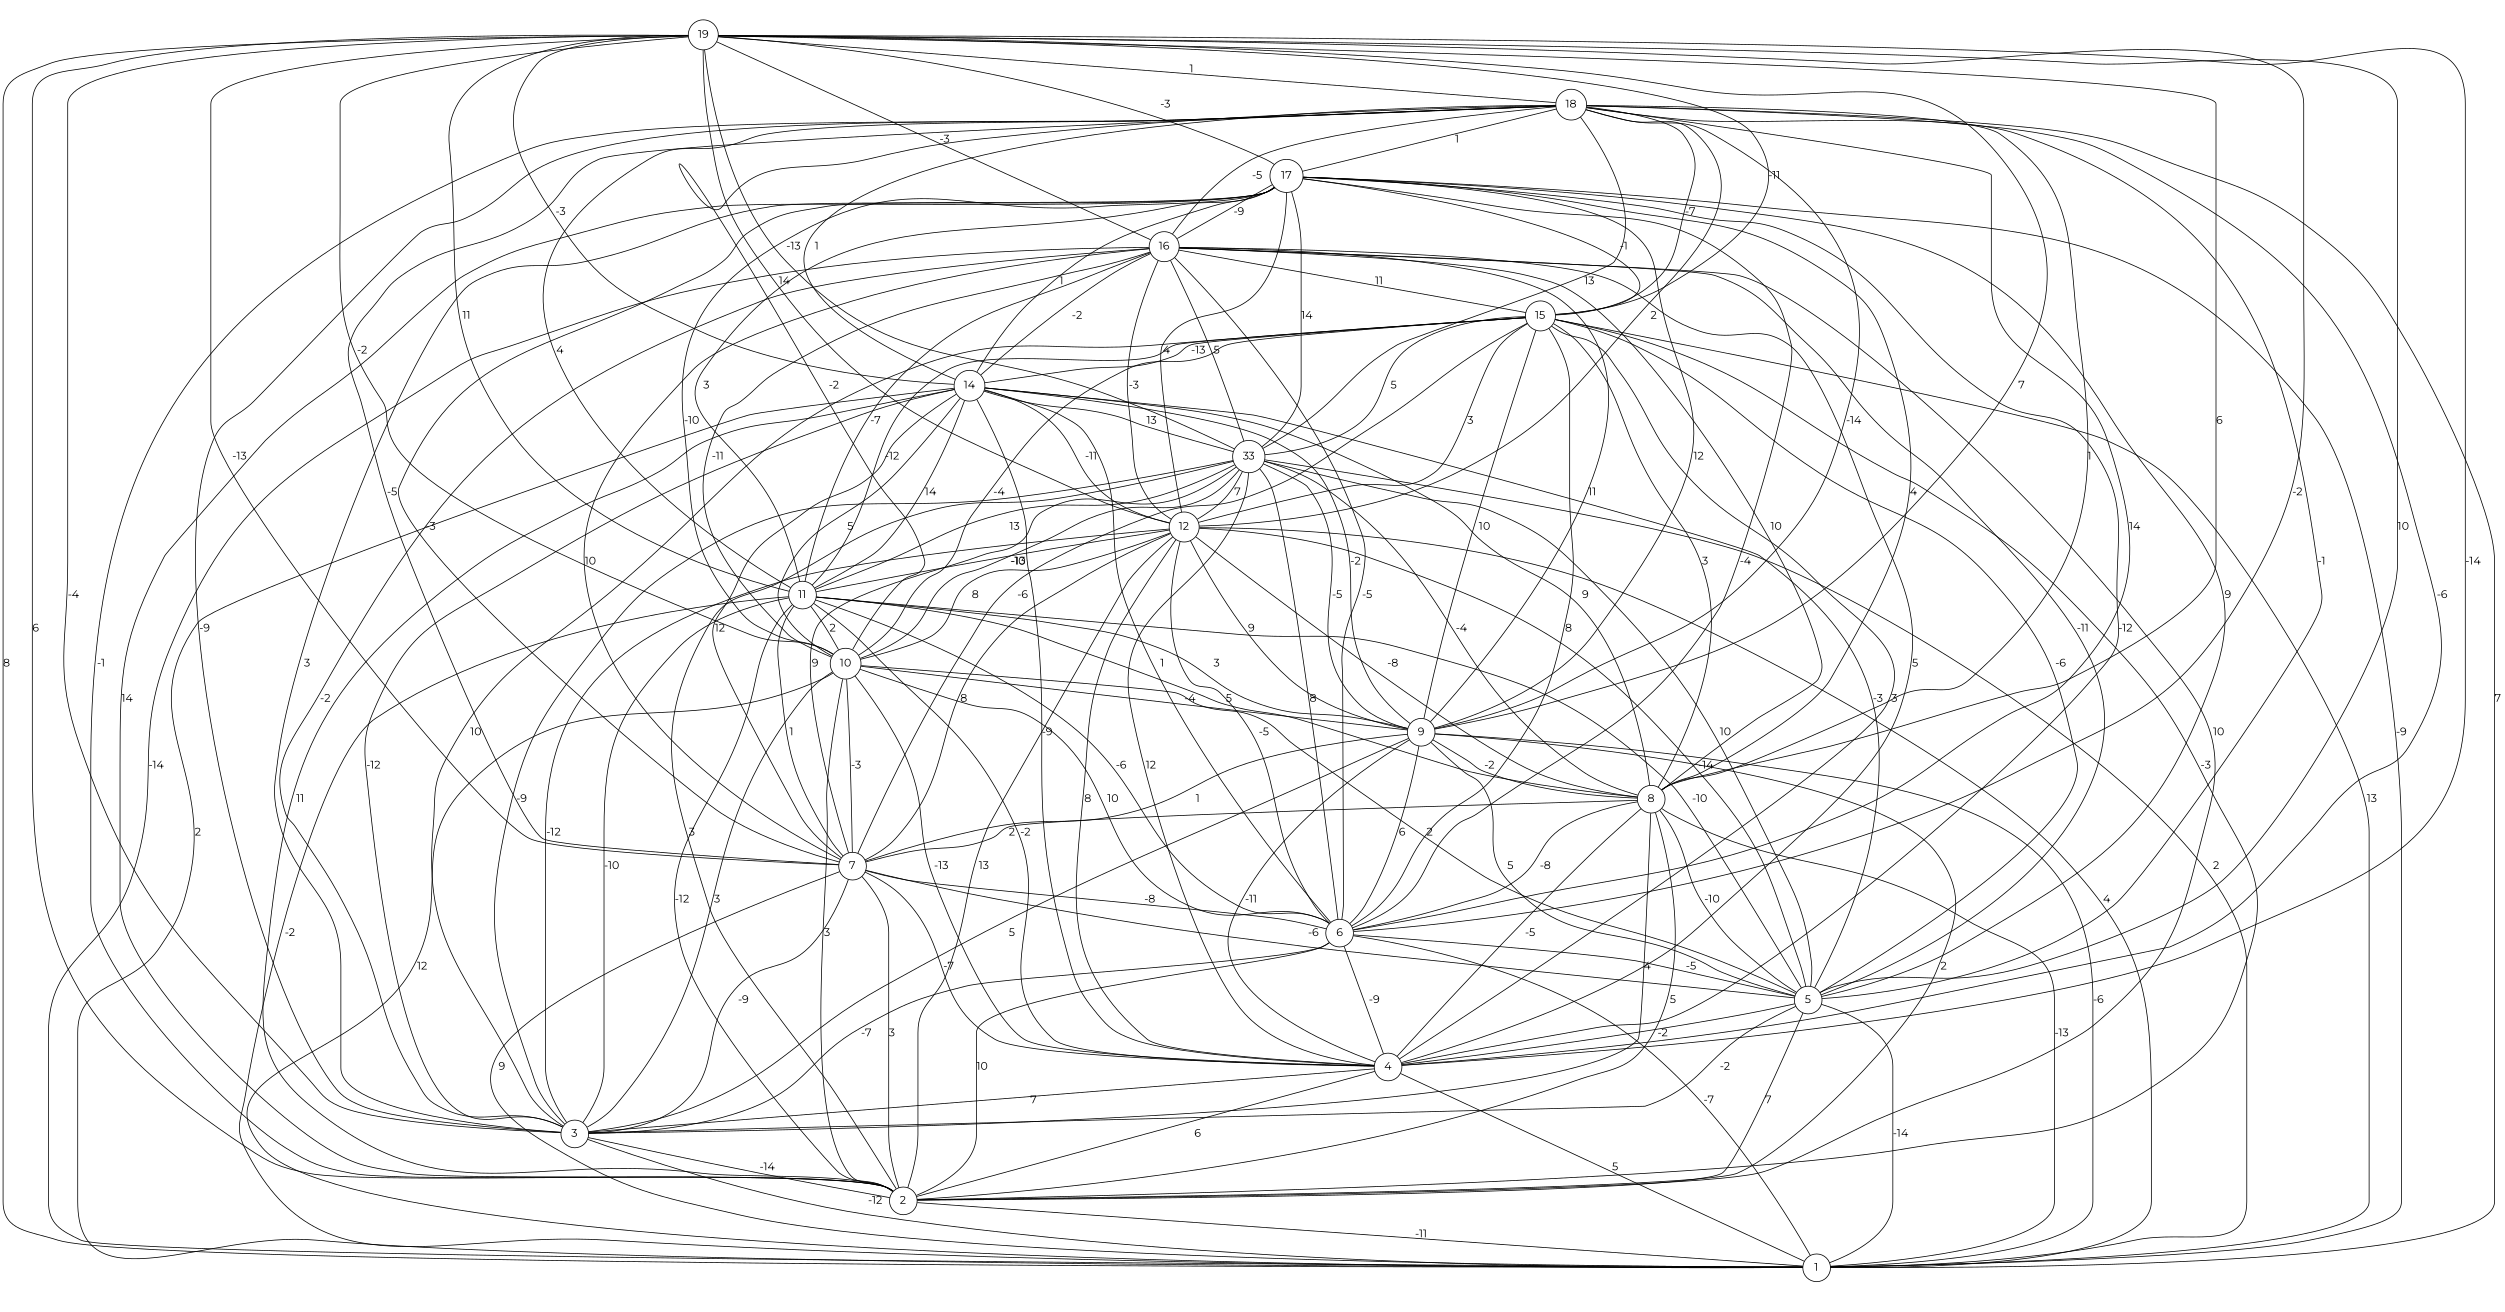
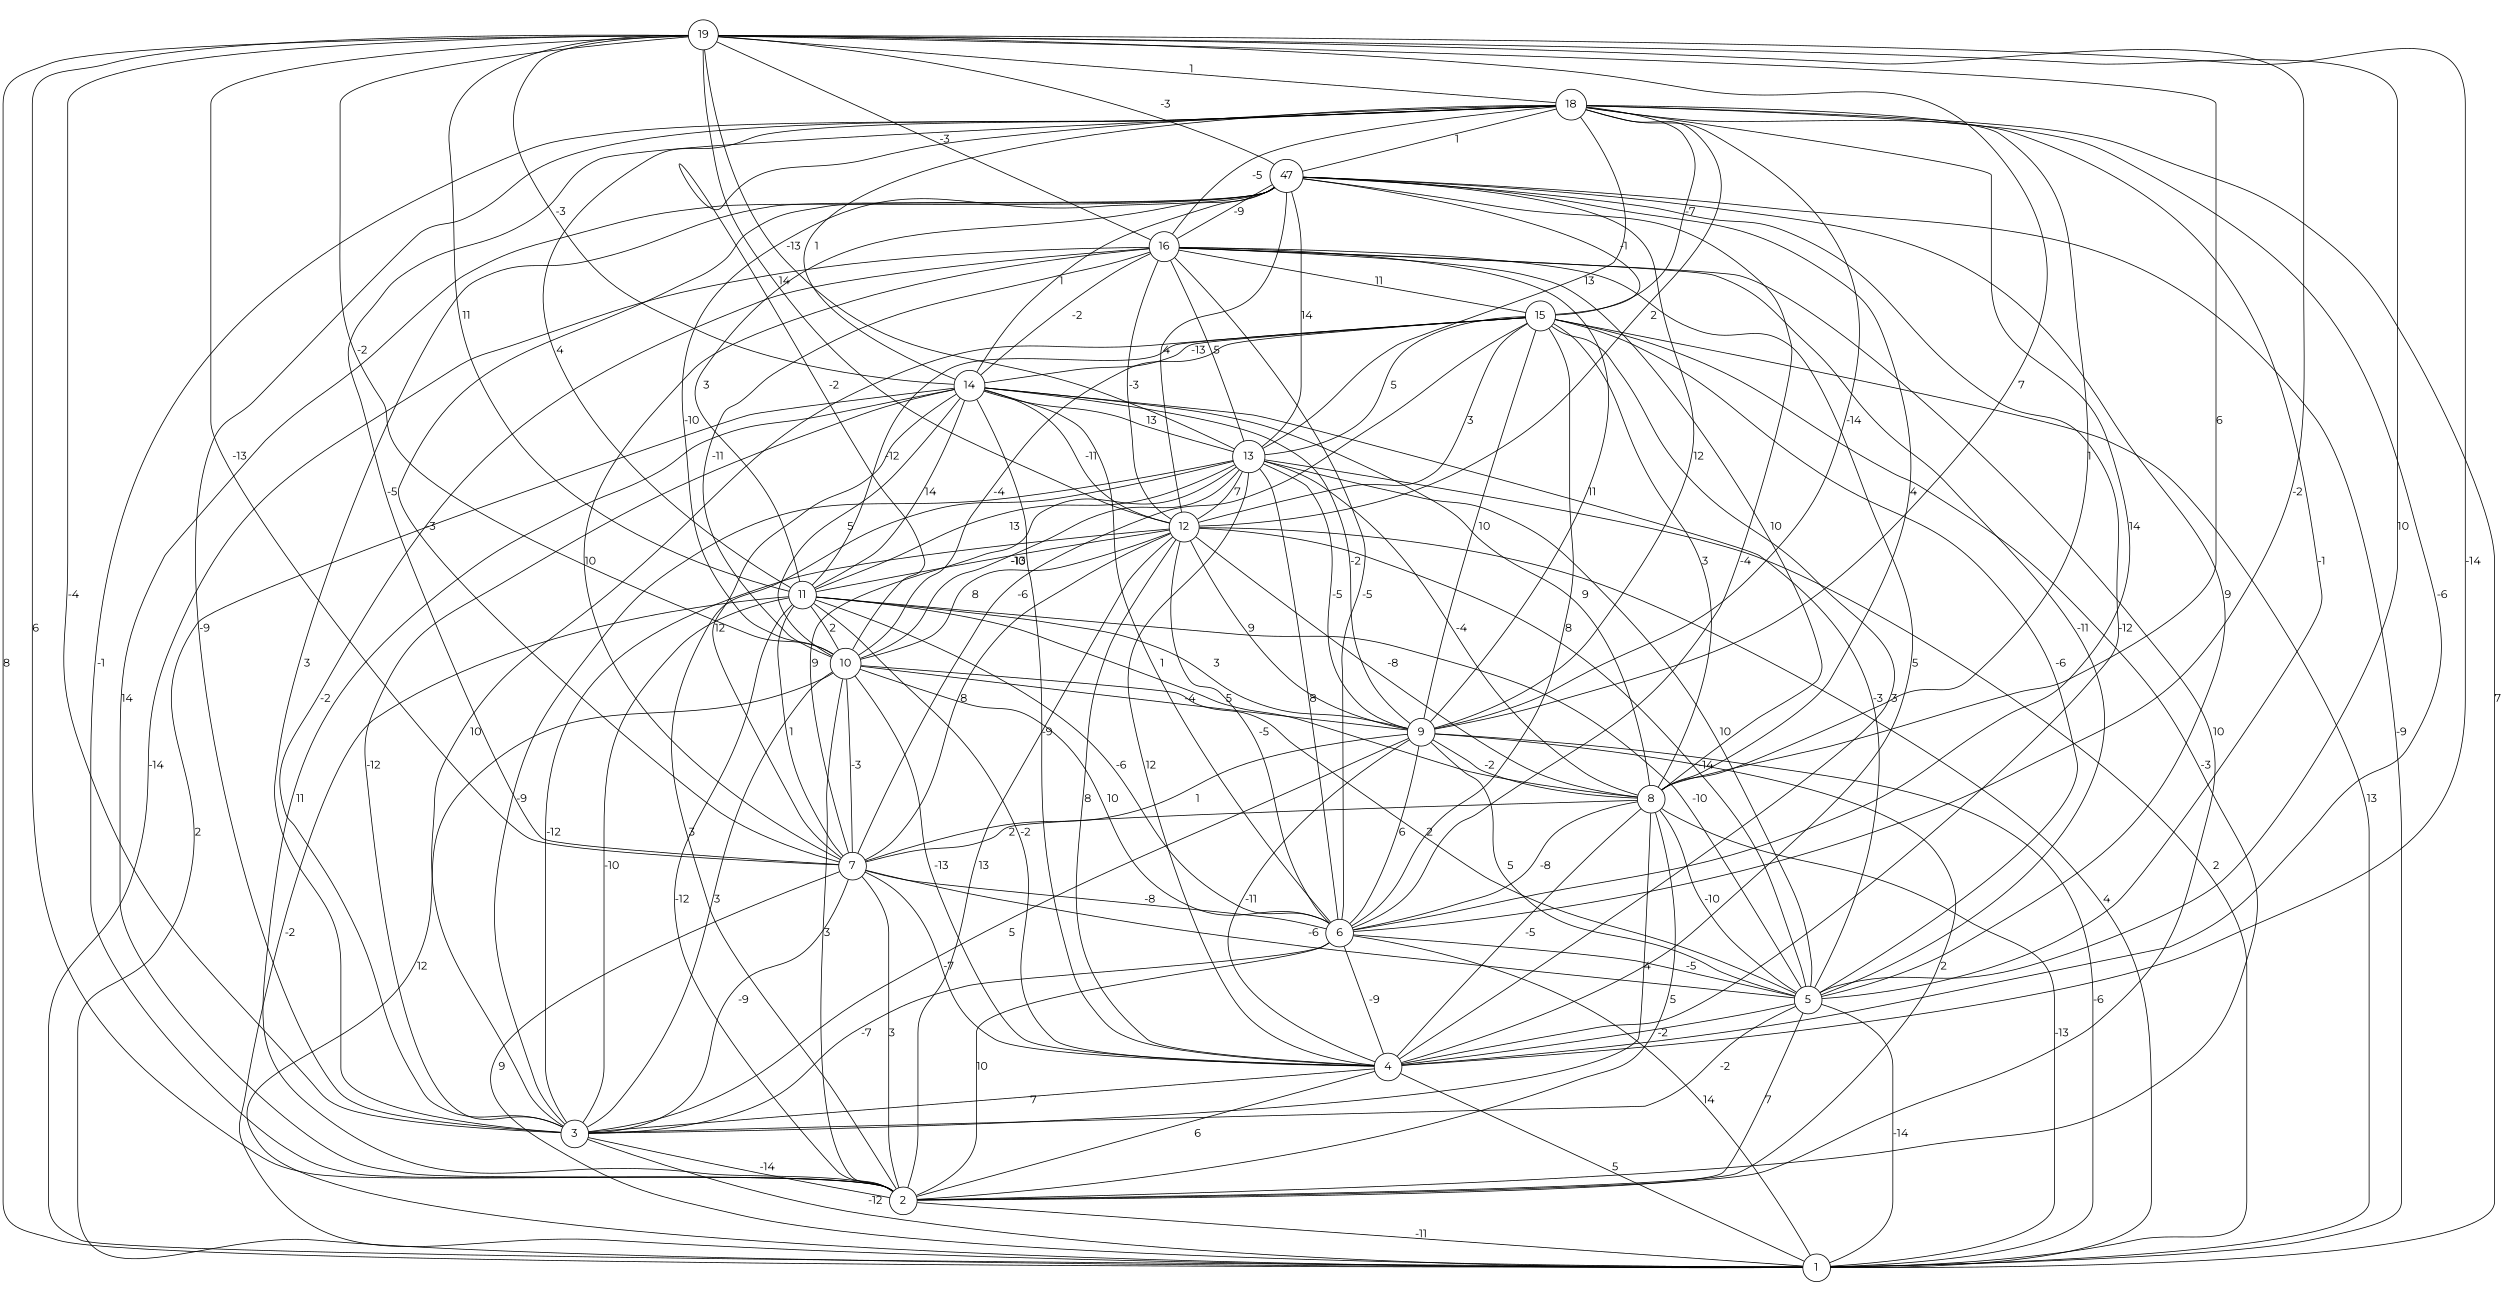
(1399, 63) -> none
(1287, 176) -> (1287, 176)
(940, 343) -> none
(1249, 457) -> (1249, 457)
(1709, 1100) -> (1709, 1100)
